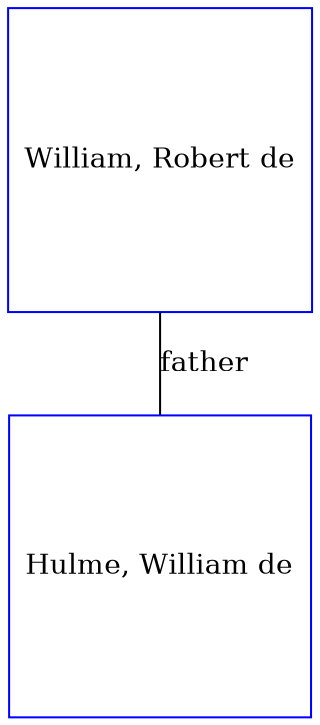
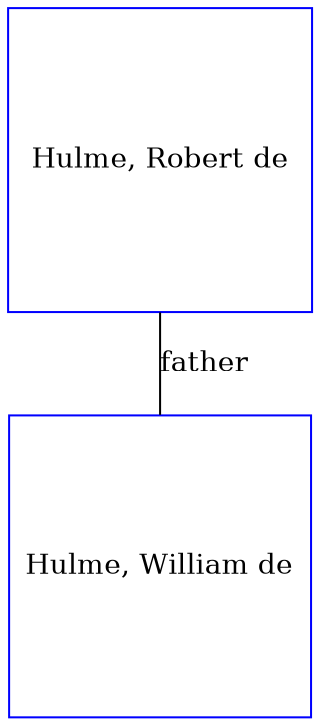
(160, 160) -> (160, 160)
